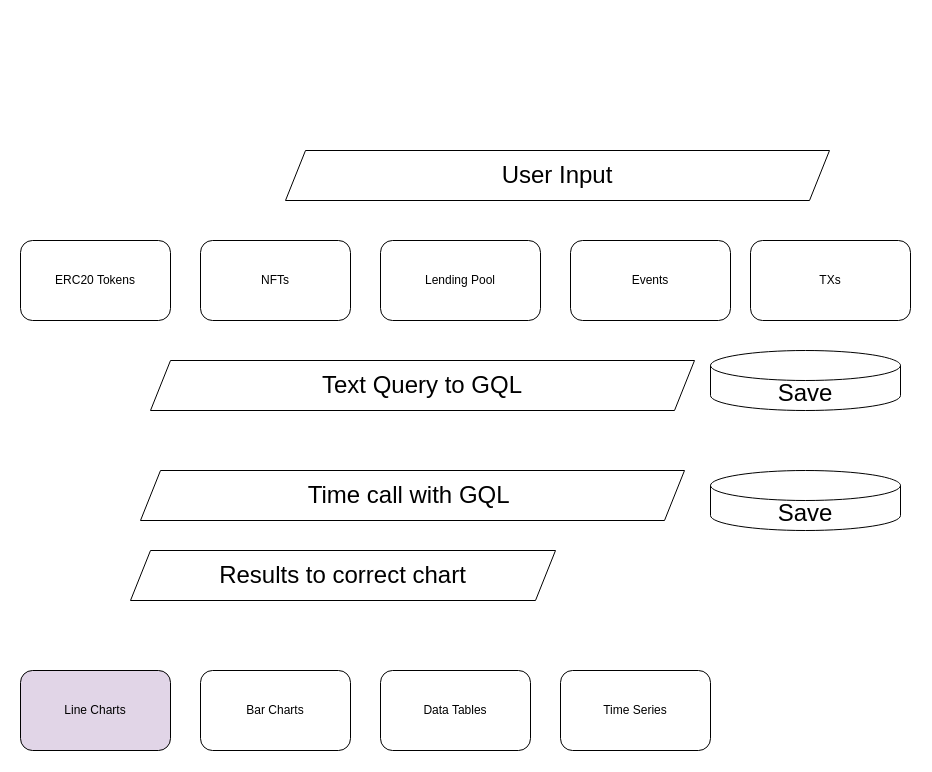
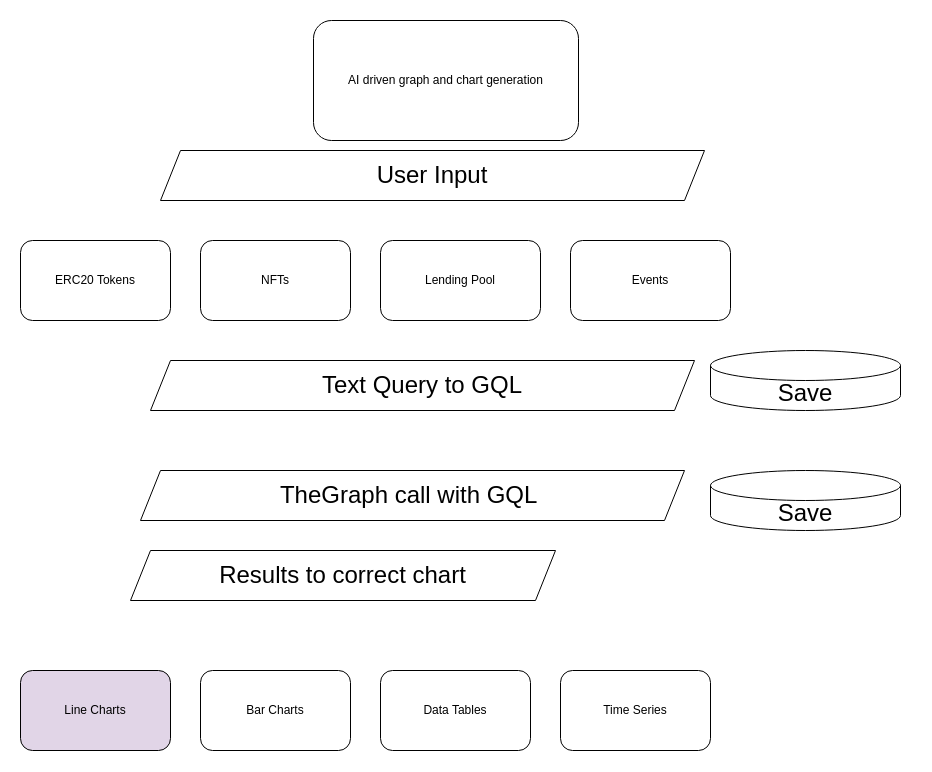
none -> (446, 81)
(558, 176) -> (433, 176)
(831, 281) -> none
(413, 496) -> (413, 496)
